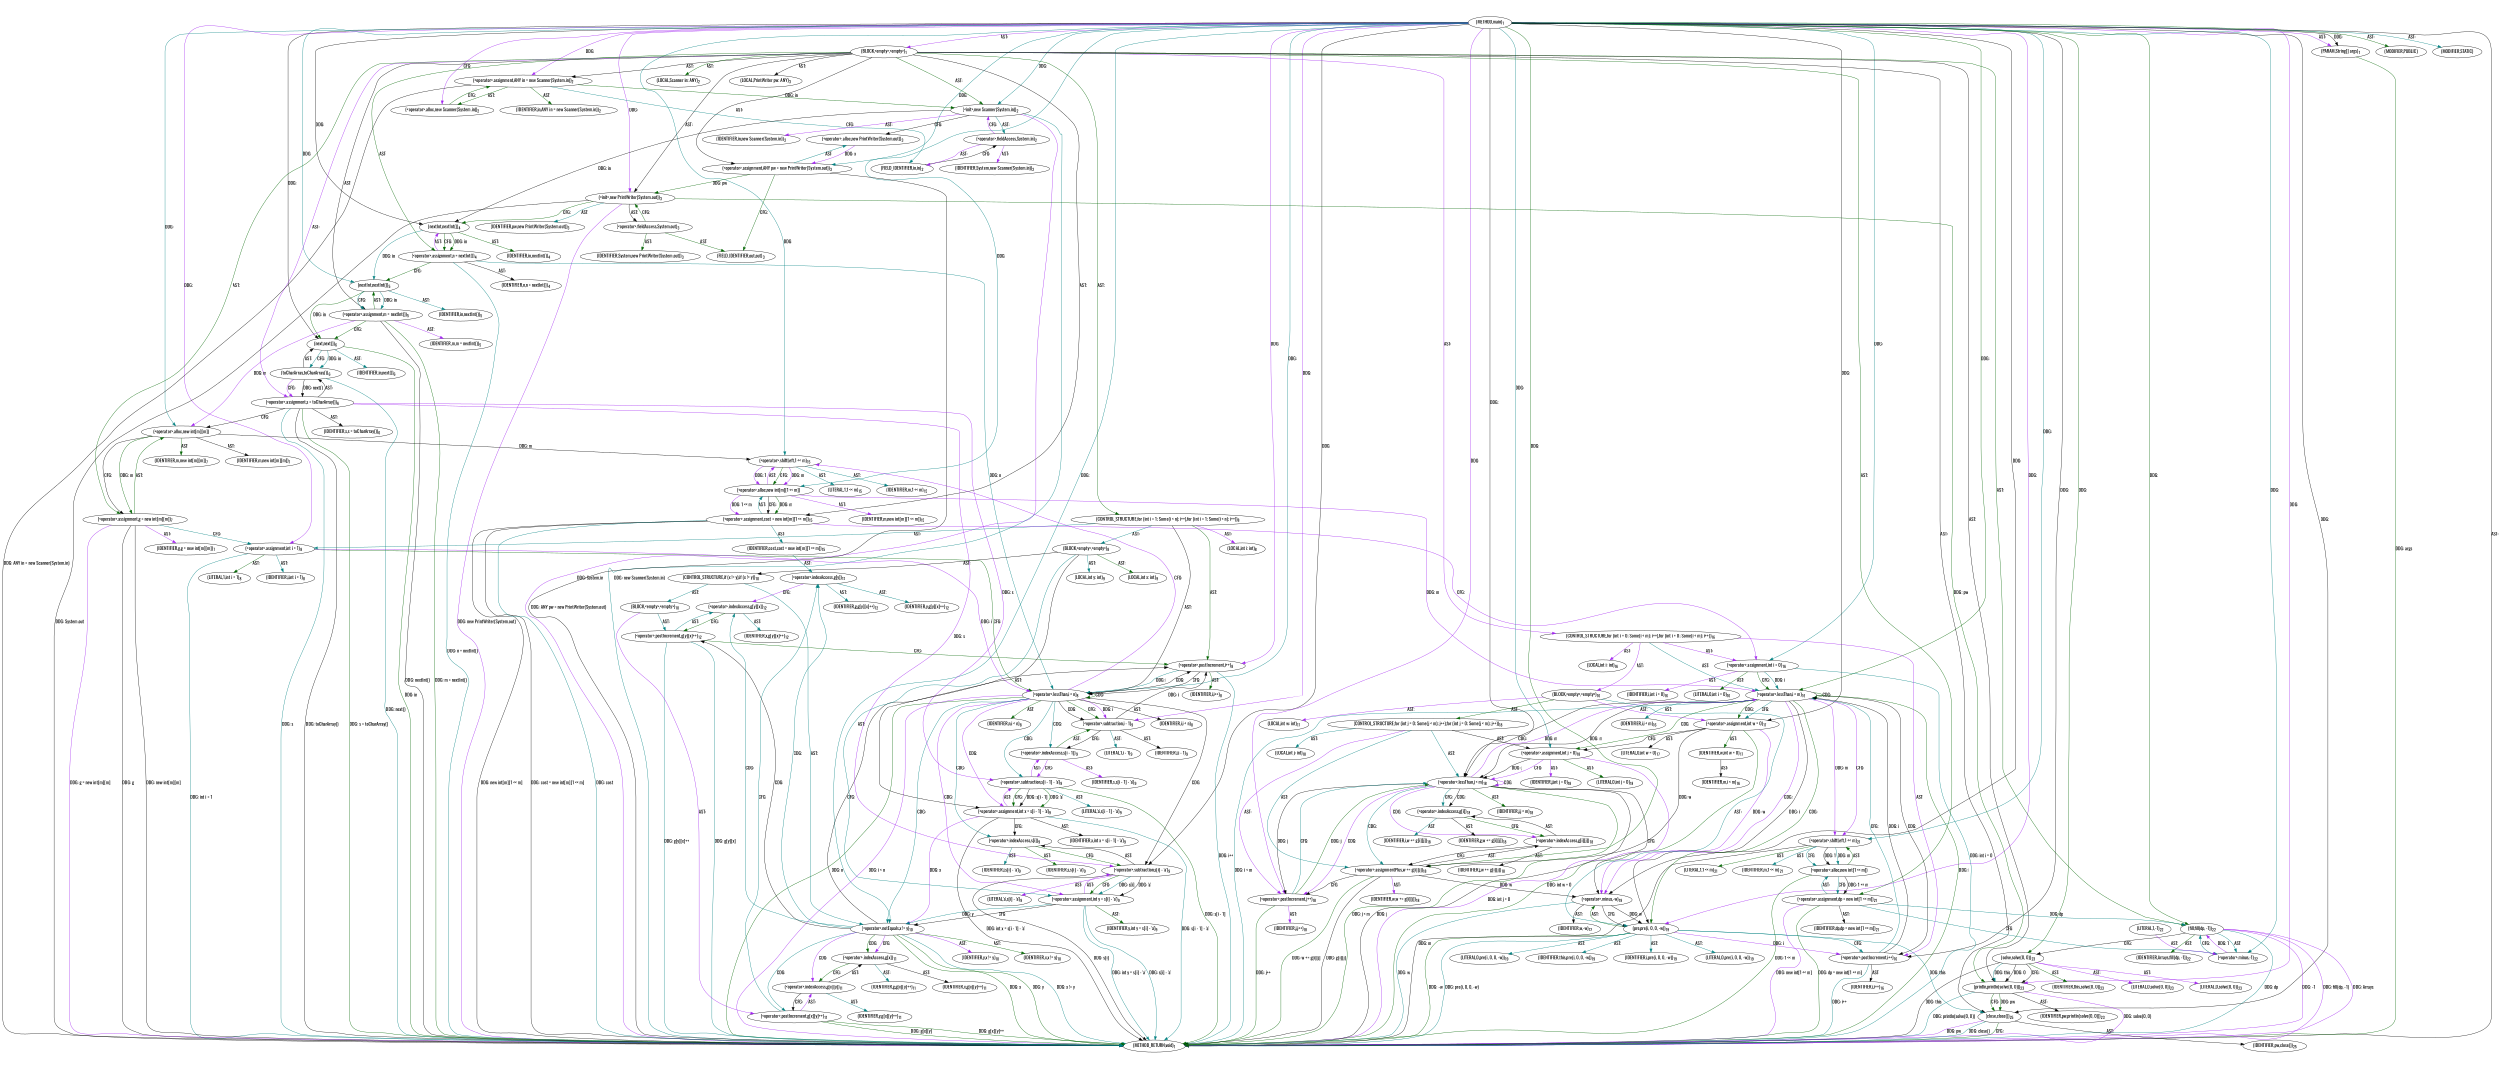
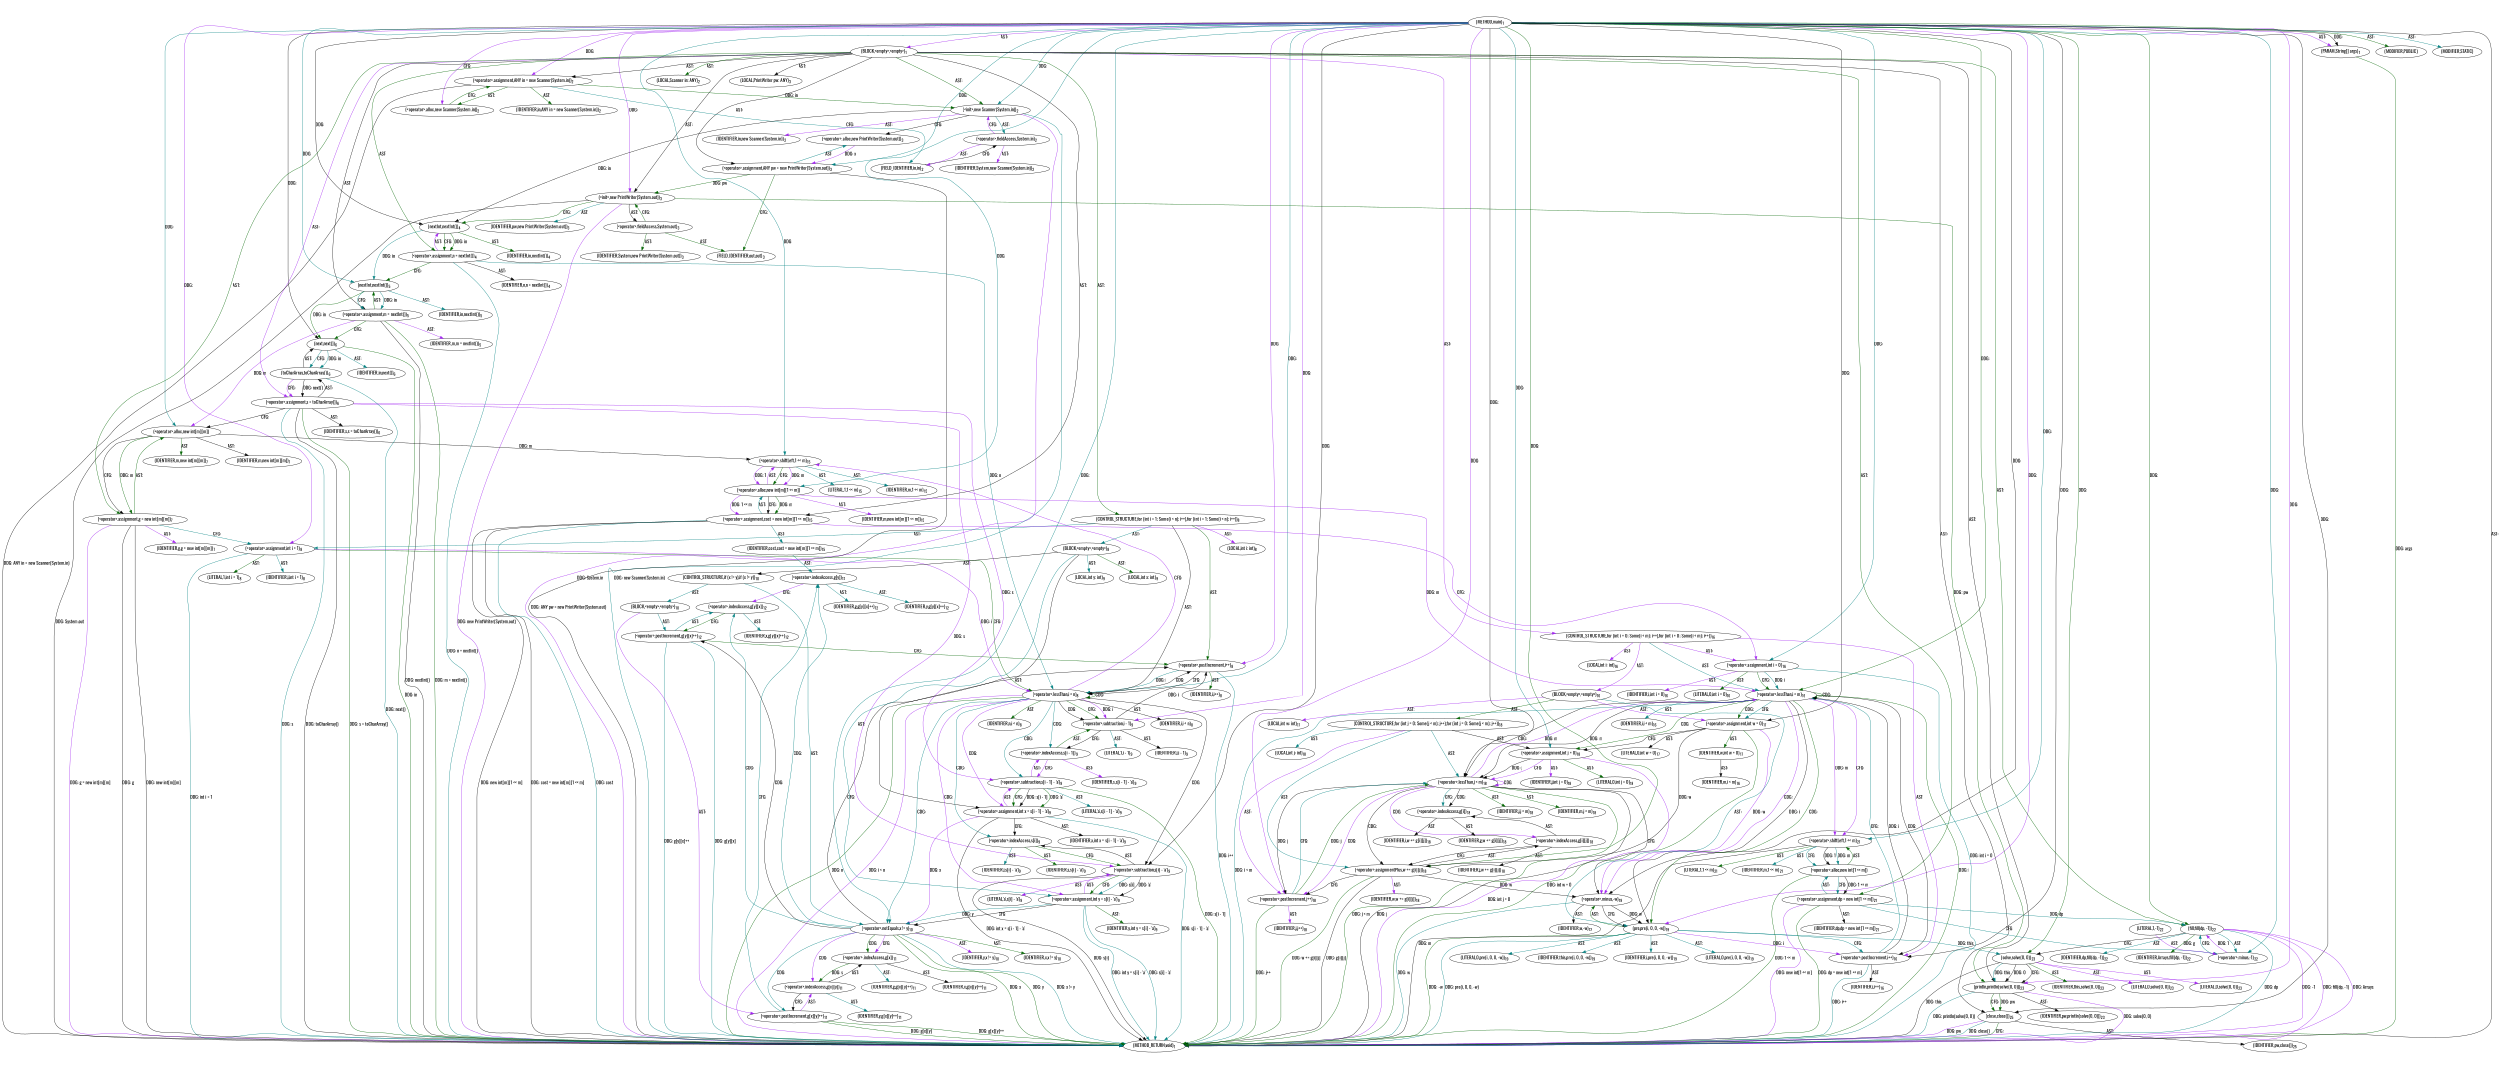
(1378, 809) -> (1378, 809)
none -> (1577, 812)
(1427, 826) -> (1427, 826)
(1502, 826) -> none
(1845, 939) -> (1838, 937)
(2189, 944) -> (2189, 944)
none -> (2084, 958)
(837, 973) -> (837, 973)
